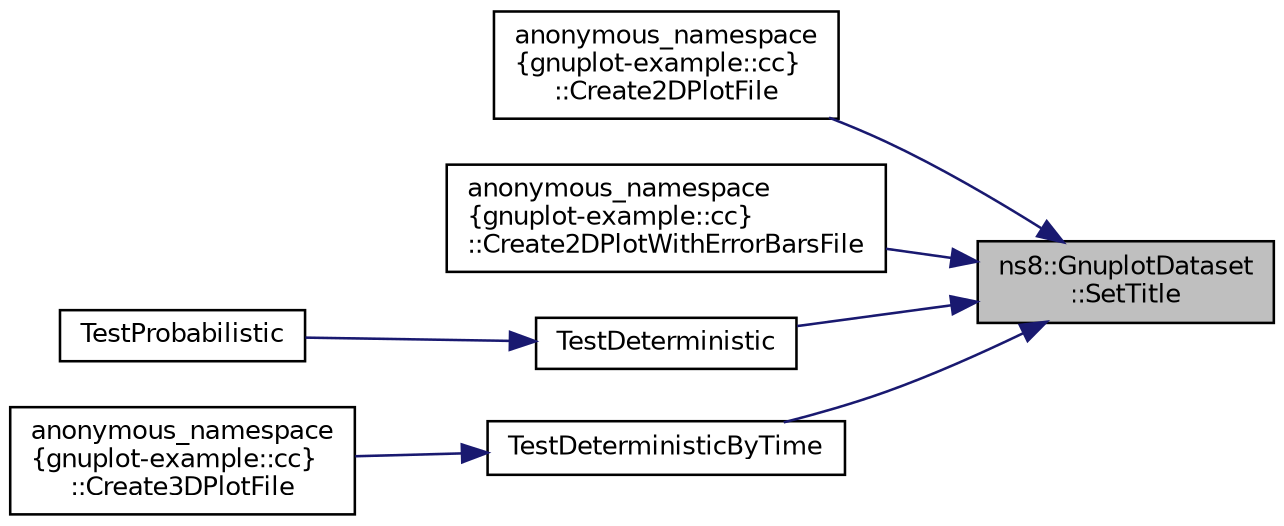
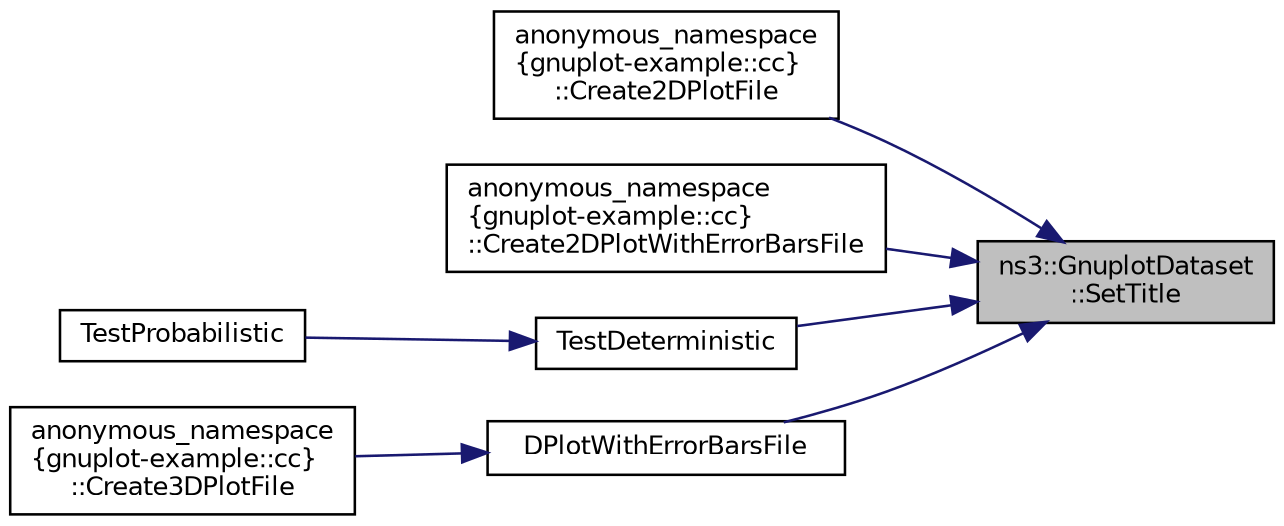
(1126, 282) -> (1126, 282)
(666, 448) -> (666, 448)
